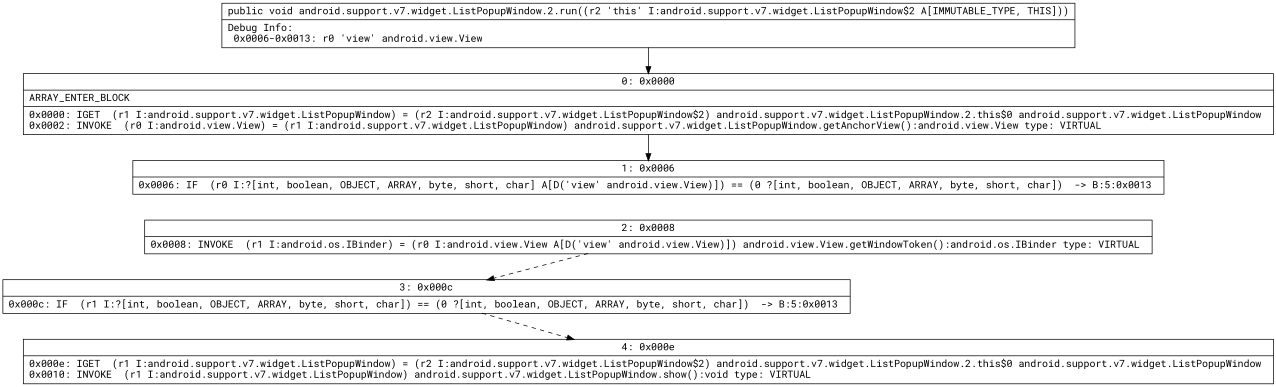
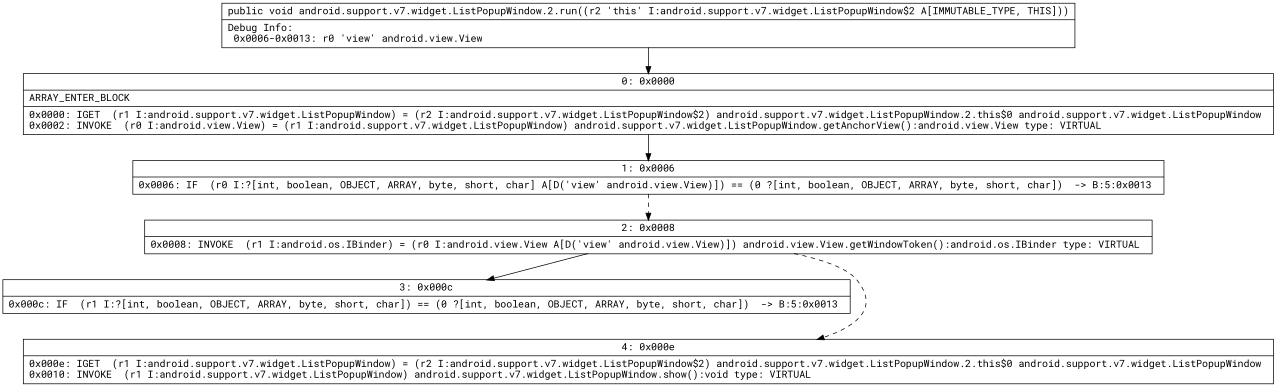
none -> (648, 204)
(541, 266) -> (541, 266)
(525, 325) -> (860, 286)
